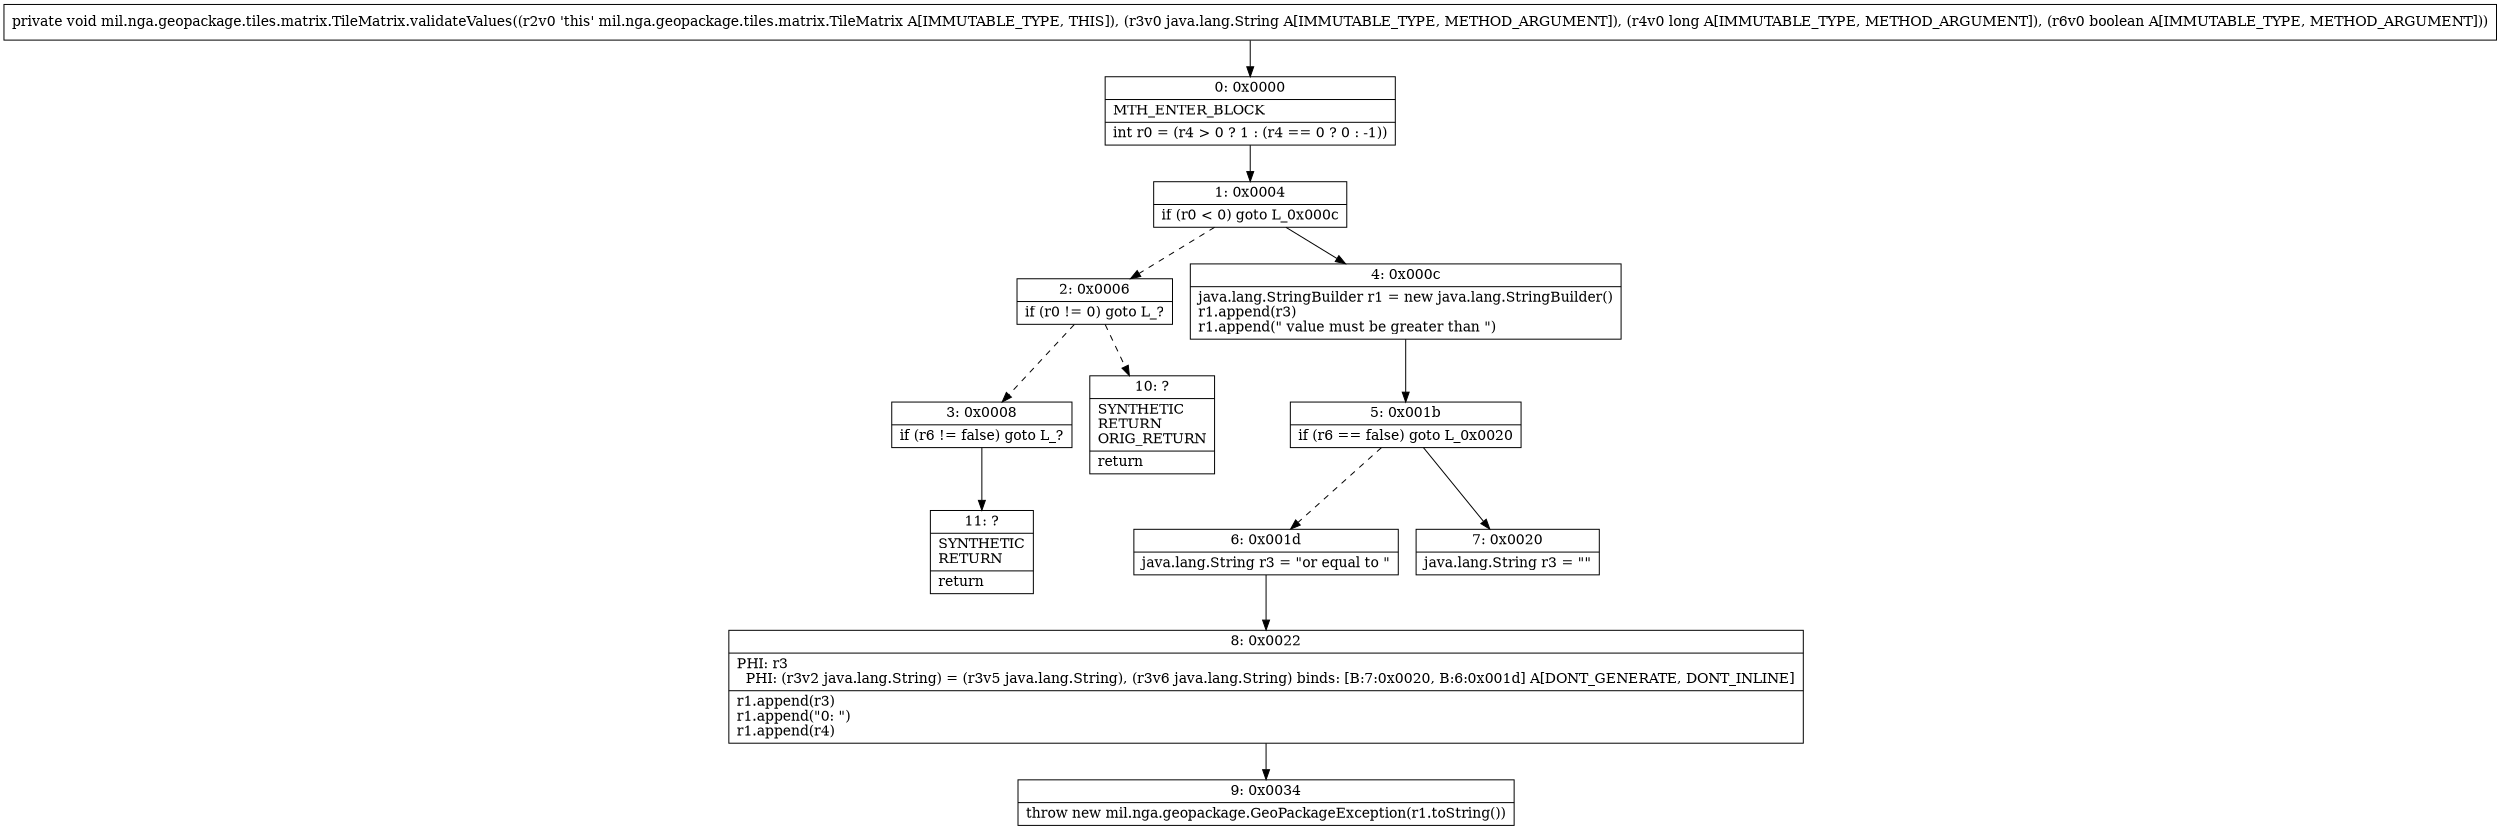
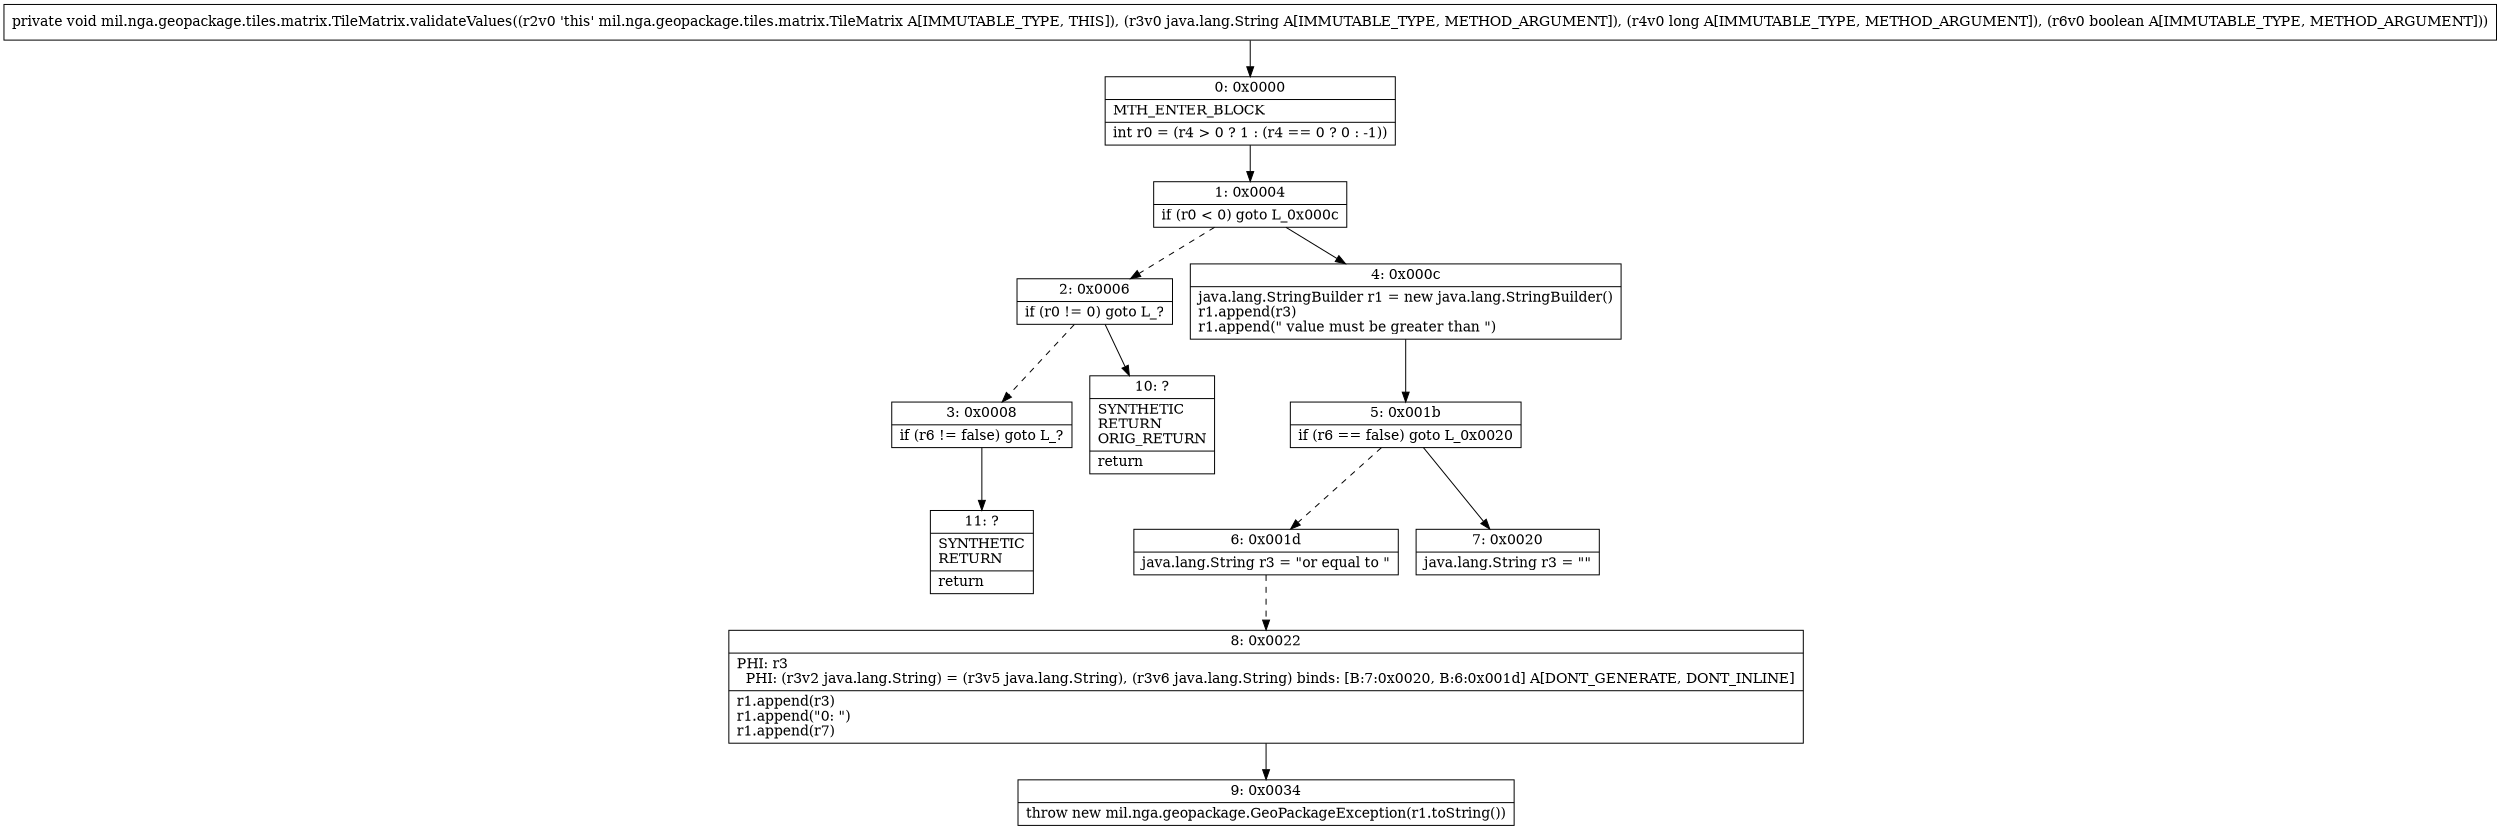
(1115, 345) -> (1115, 345)
(1266, 597) -> (1266, 597)
(786, 731) -> (786, 731)
